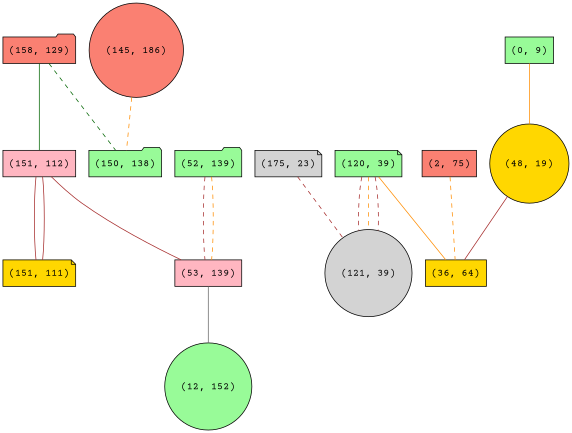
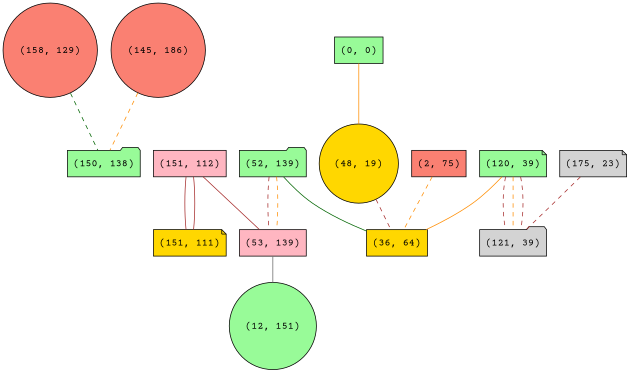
(39, 50) -> (50, 50)
(529, 50) -> (359, 50)
(39, 107) -> none
none -> (322, 209)
(486, 228) -> (383, 214)
(368, 273) -> (513, 243)
(208, 386) -> (273, 326)
